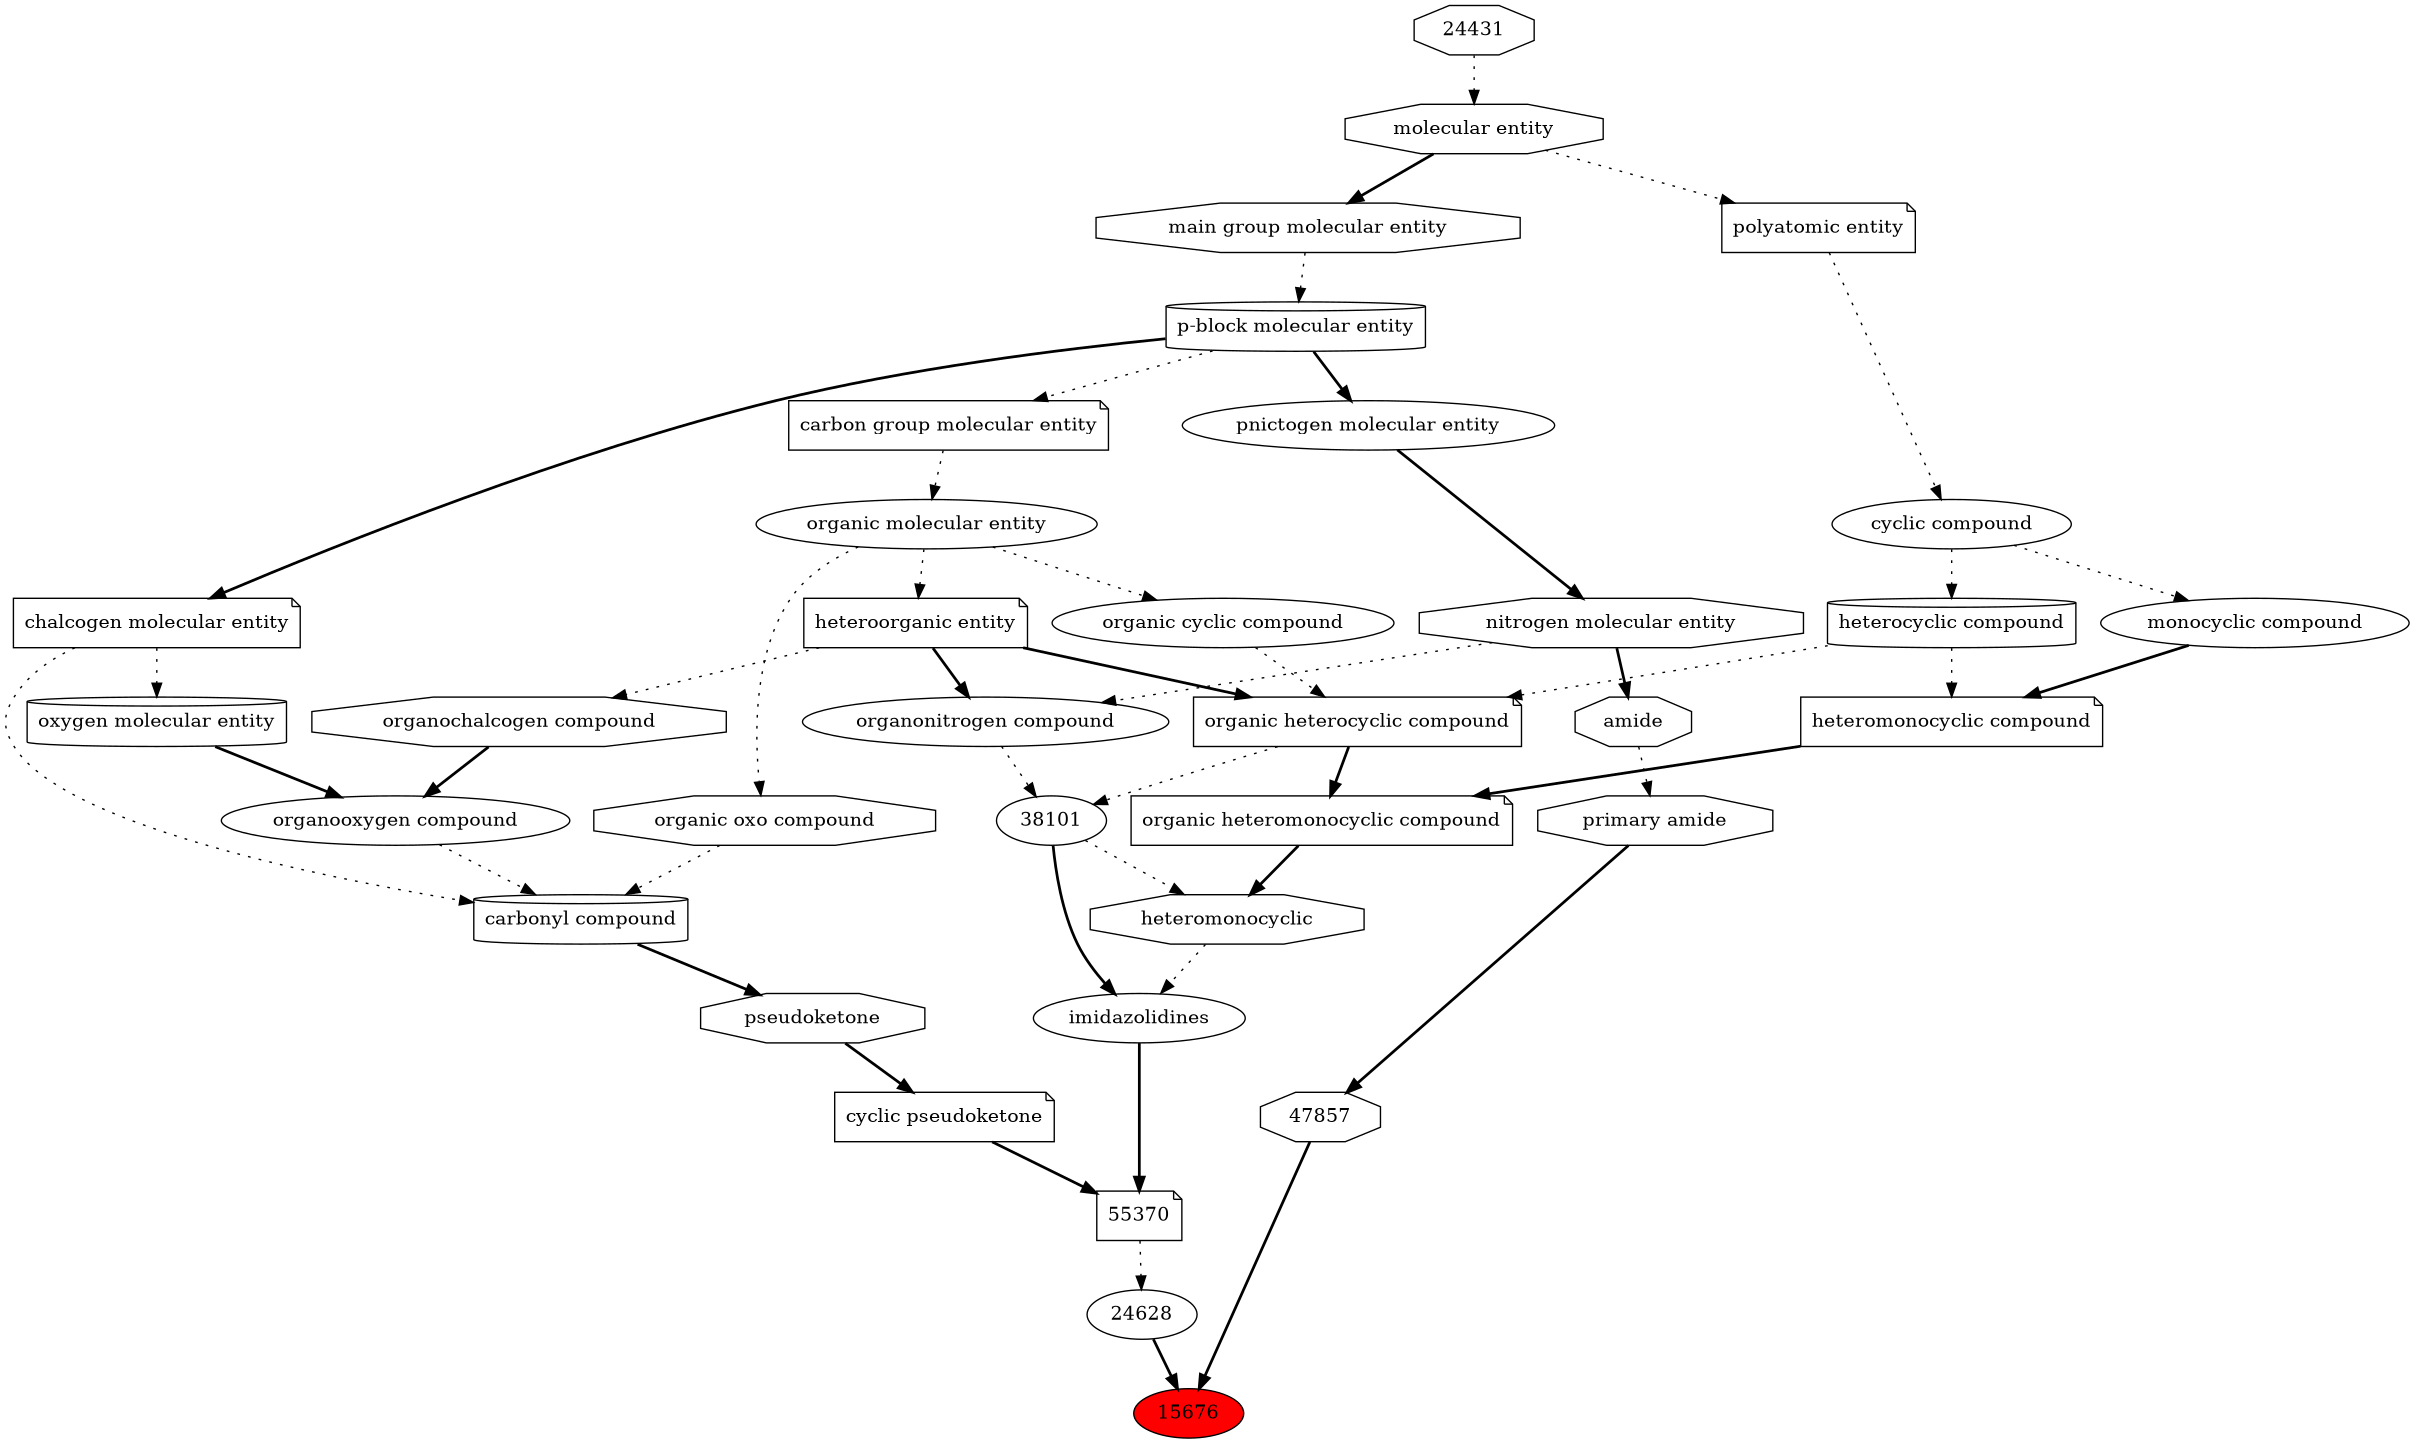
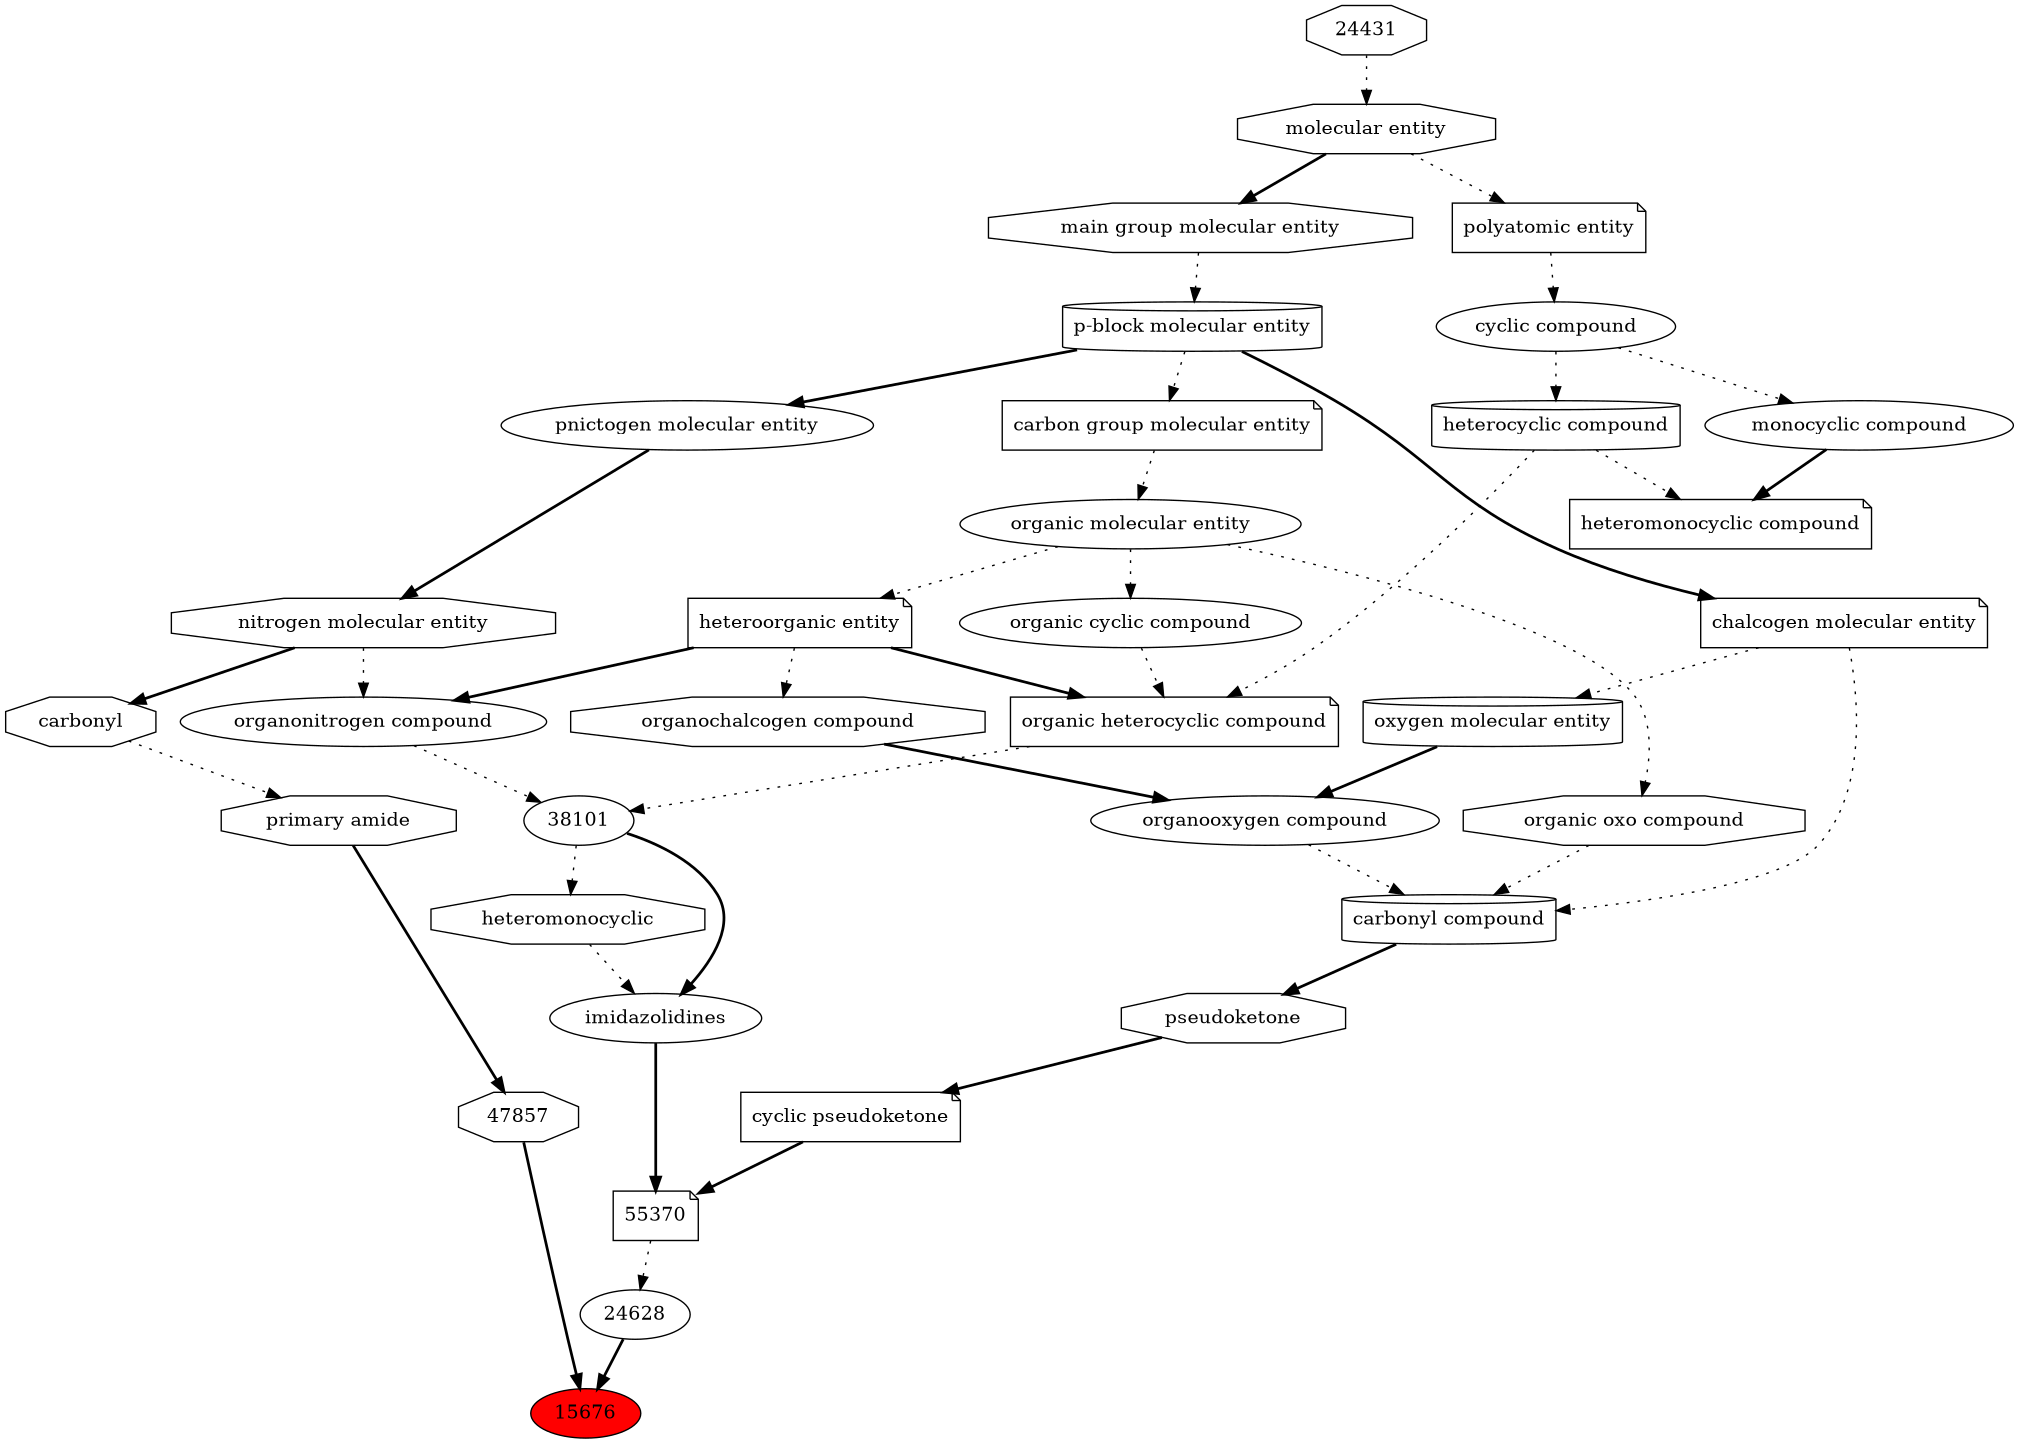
(1633, 722) -> (81, 722)
(1322, 821) -> none
